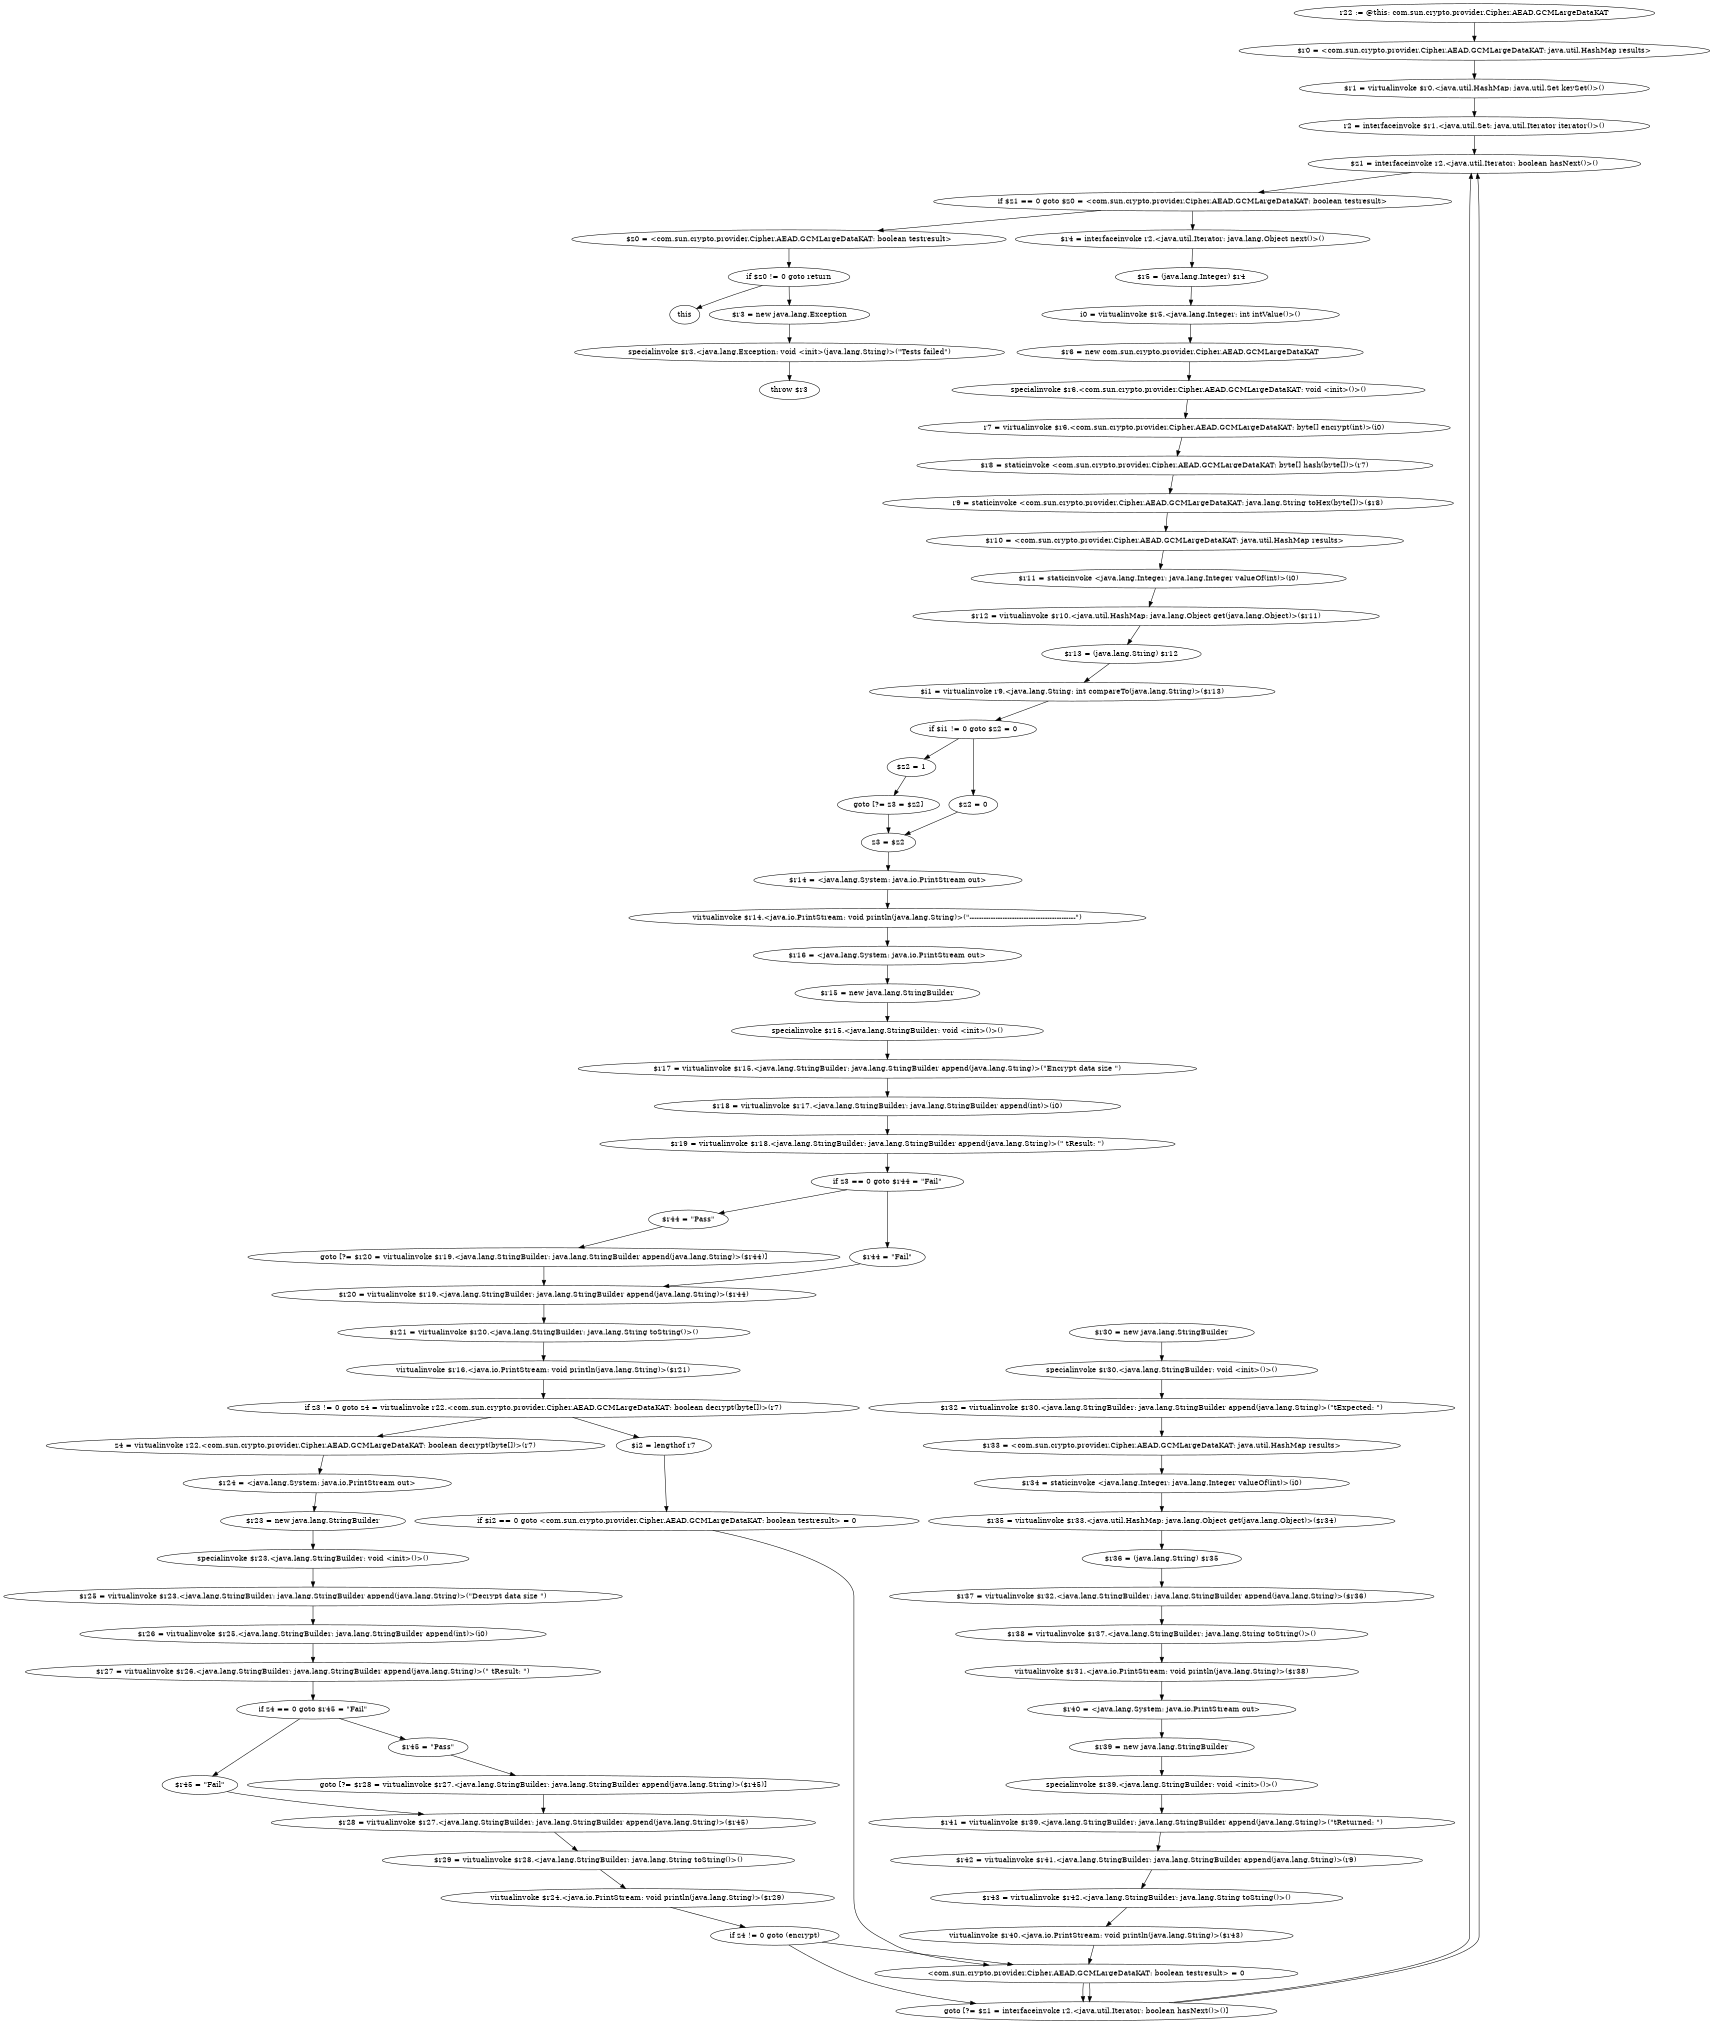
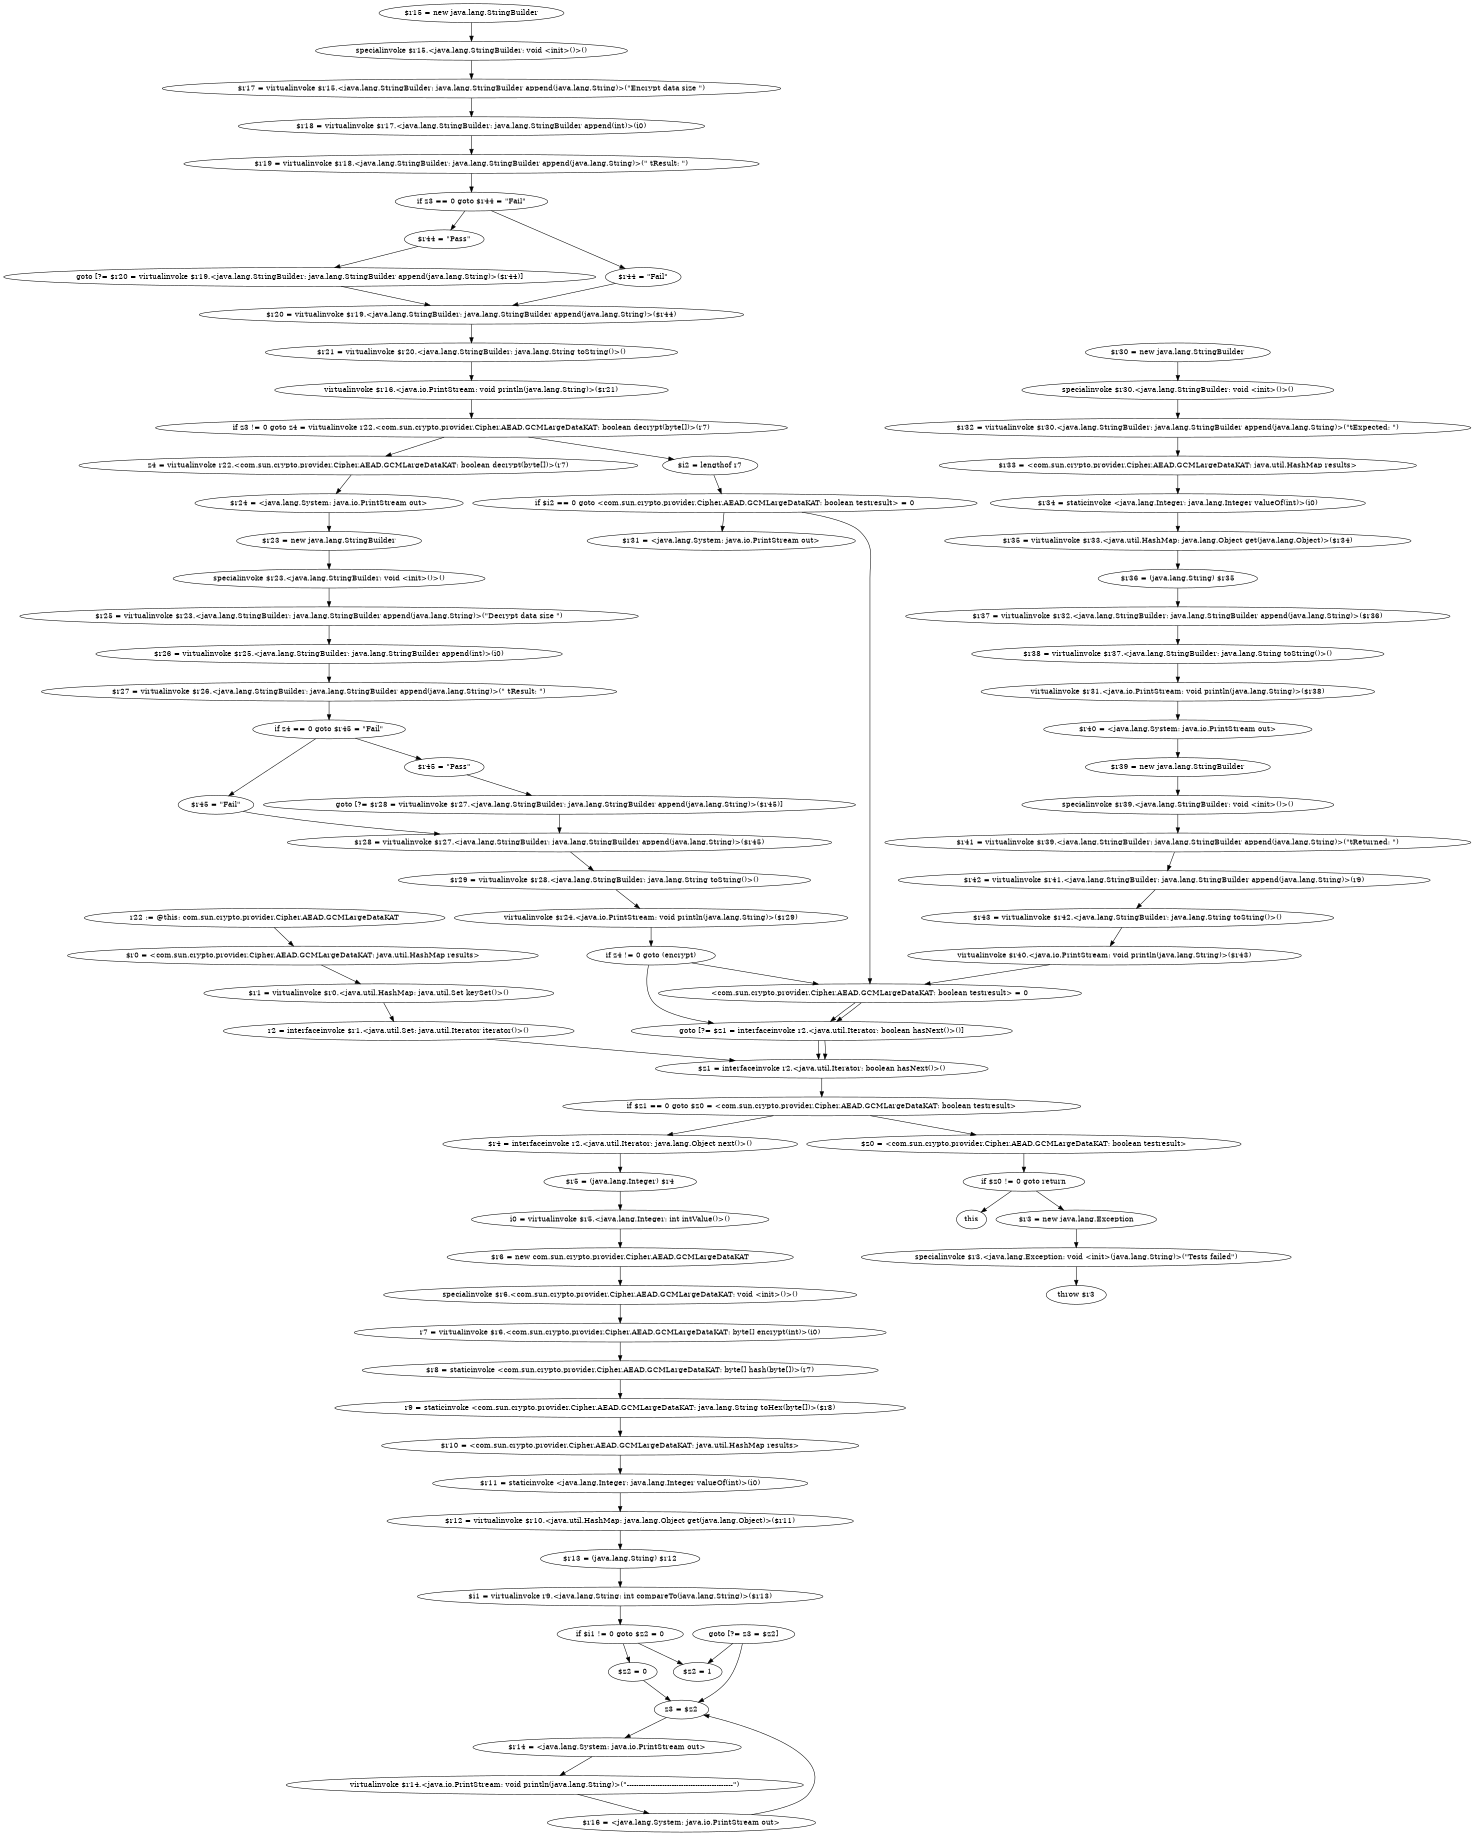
none -> (721, 541)
(901, 784) -> (722, 1652)
(887, 972) -> (803, 1757)
